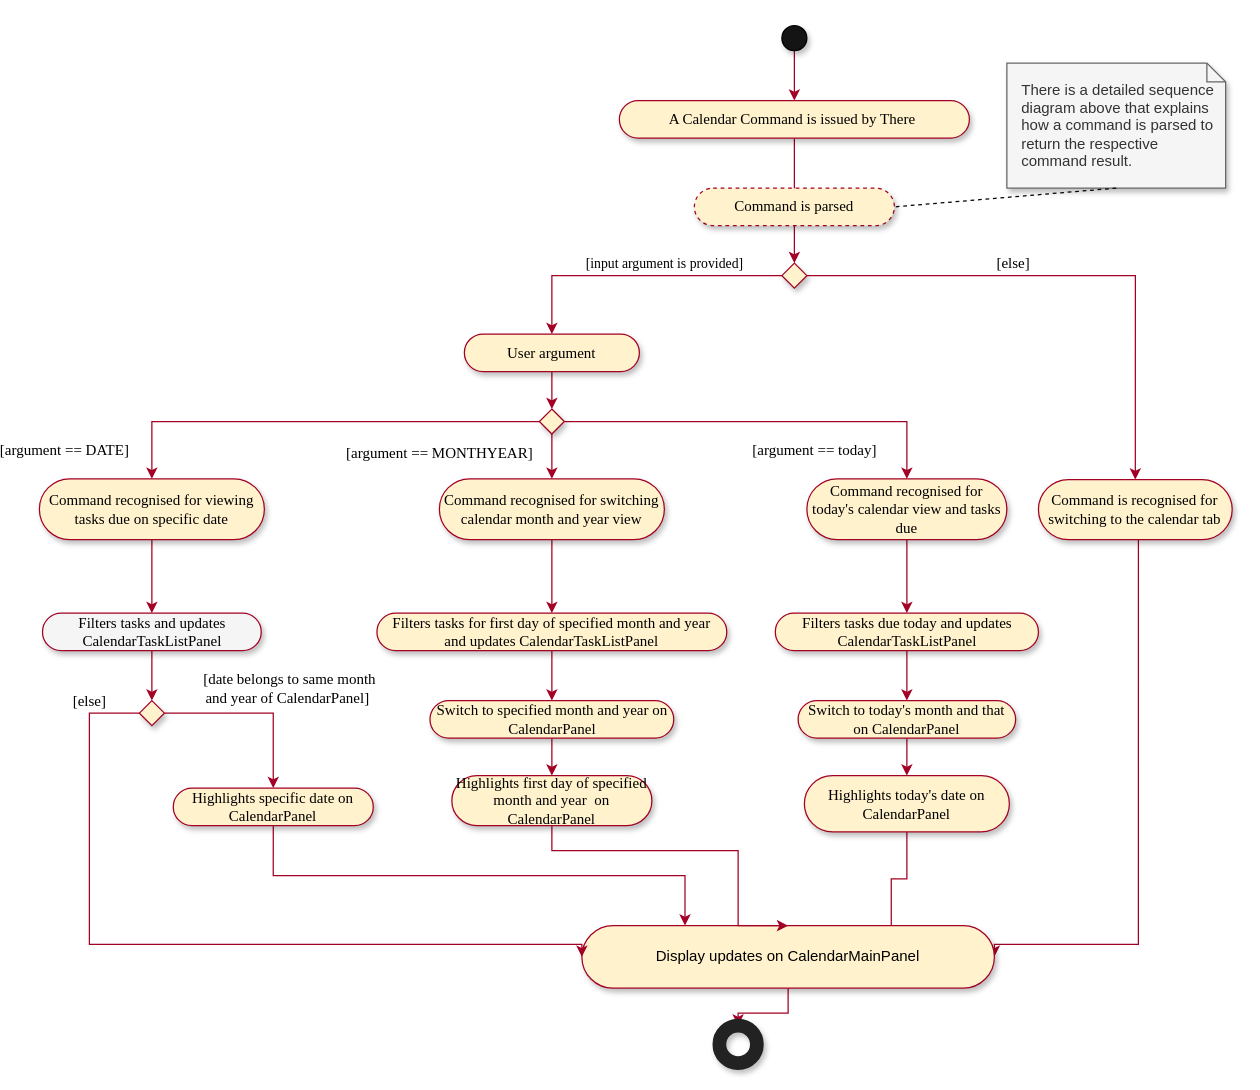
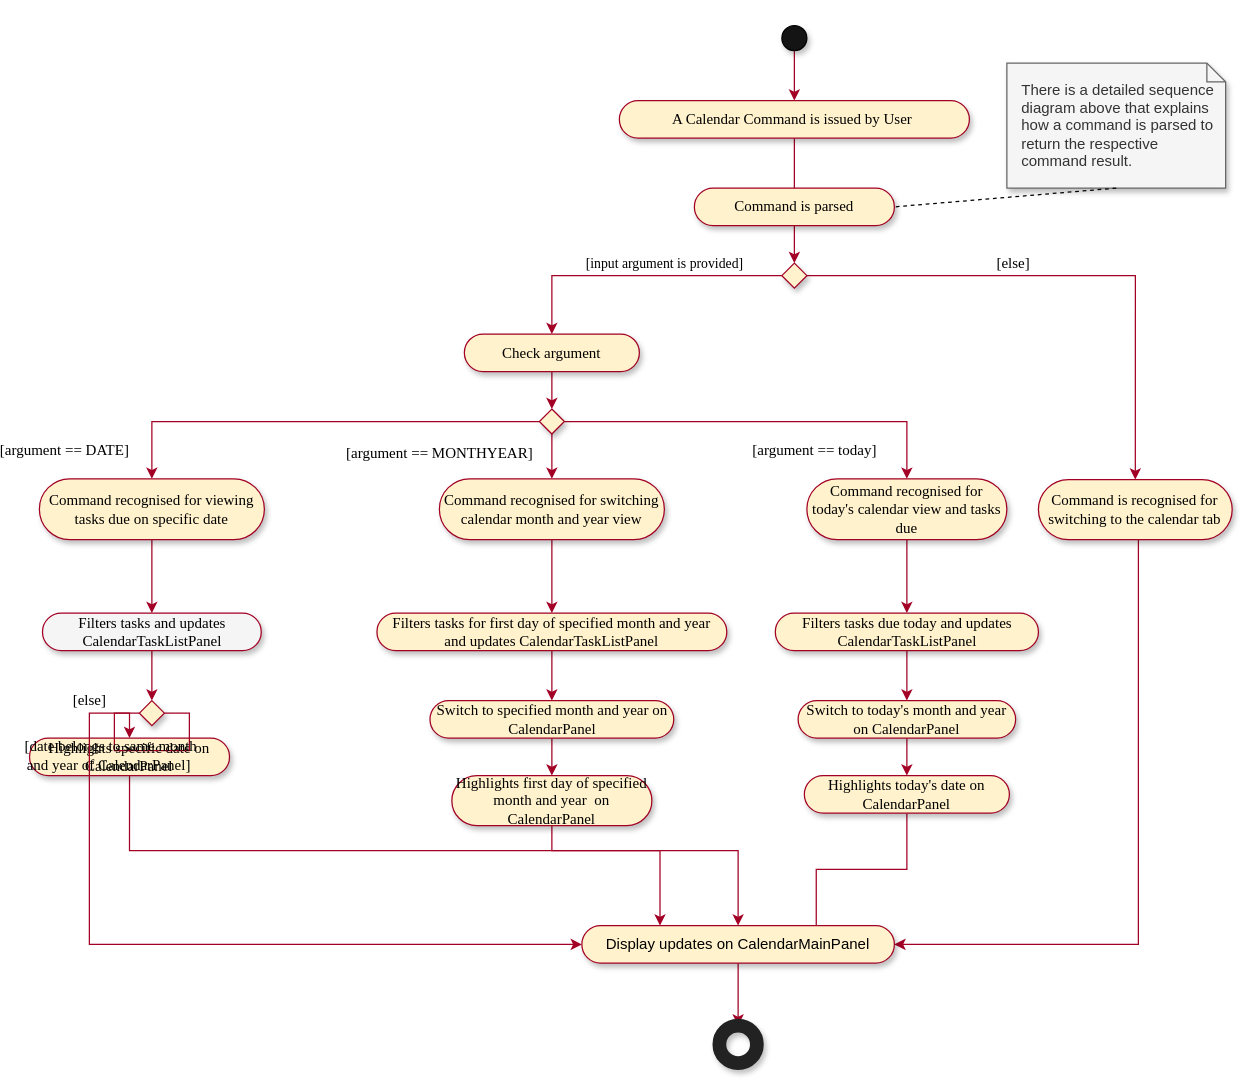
(794, 119) -> (794, 119)
(794, 207) -> (794, 207)
(552, 353) -> (552, 353)
(907, 719) -> (907, 719)
(907, 804) -> (907, 794)
(273, 807) -> (130, 757)
(788, 957) -> (738, 944)
